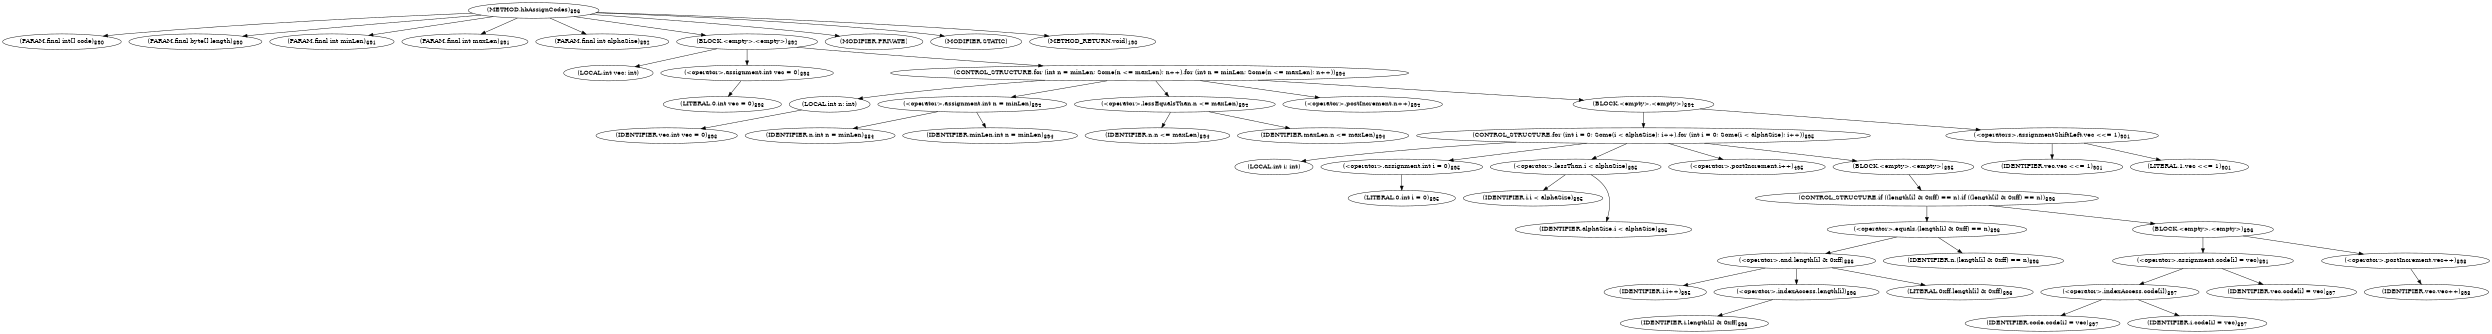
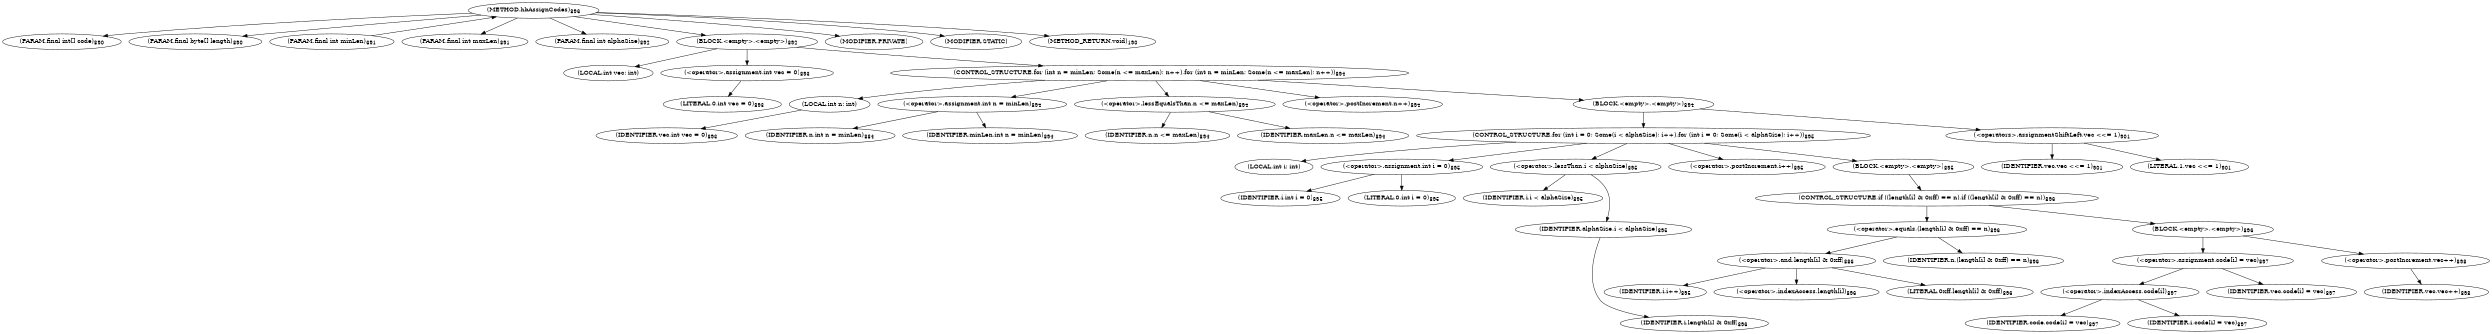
(433, 26) -> (432, 27)
(1799, 166) -> (1799, 166)
none -> (1280, 198)
(2264, 260) -> (2264, 260)
(1747, 307) -> (1596, 293)
